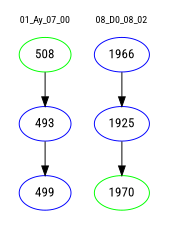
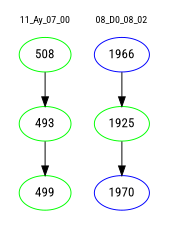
(45, 21) -> (45, 21)
(45, 124) -> (45, 124)
(122, 124) -> (122, 124)
(45, 193) -> (45, 193)
(122, 193) -> (122, 193)
